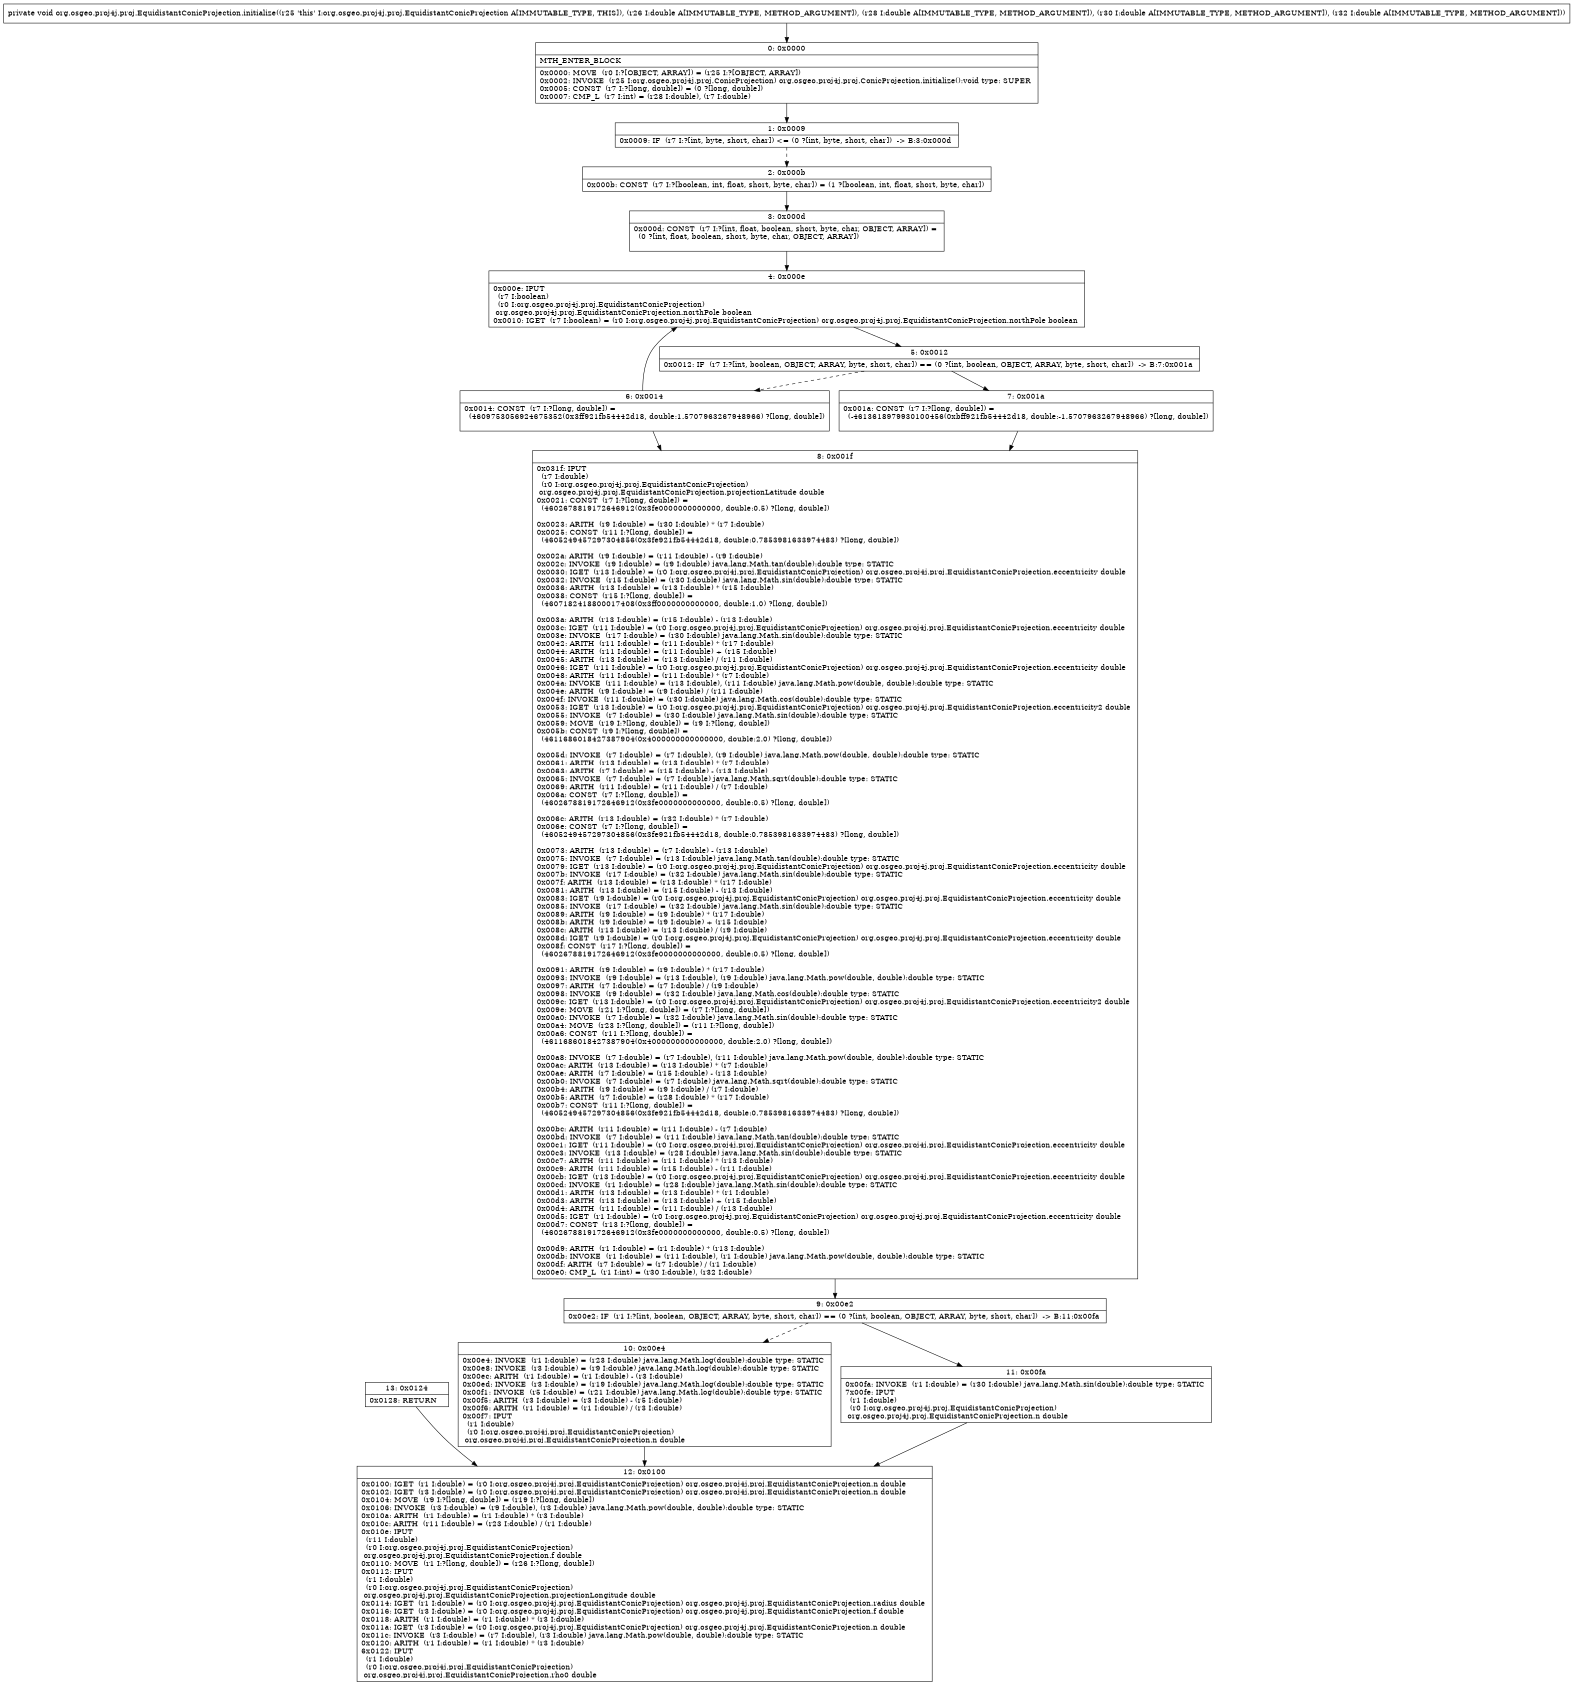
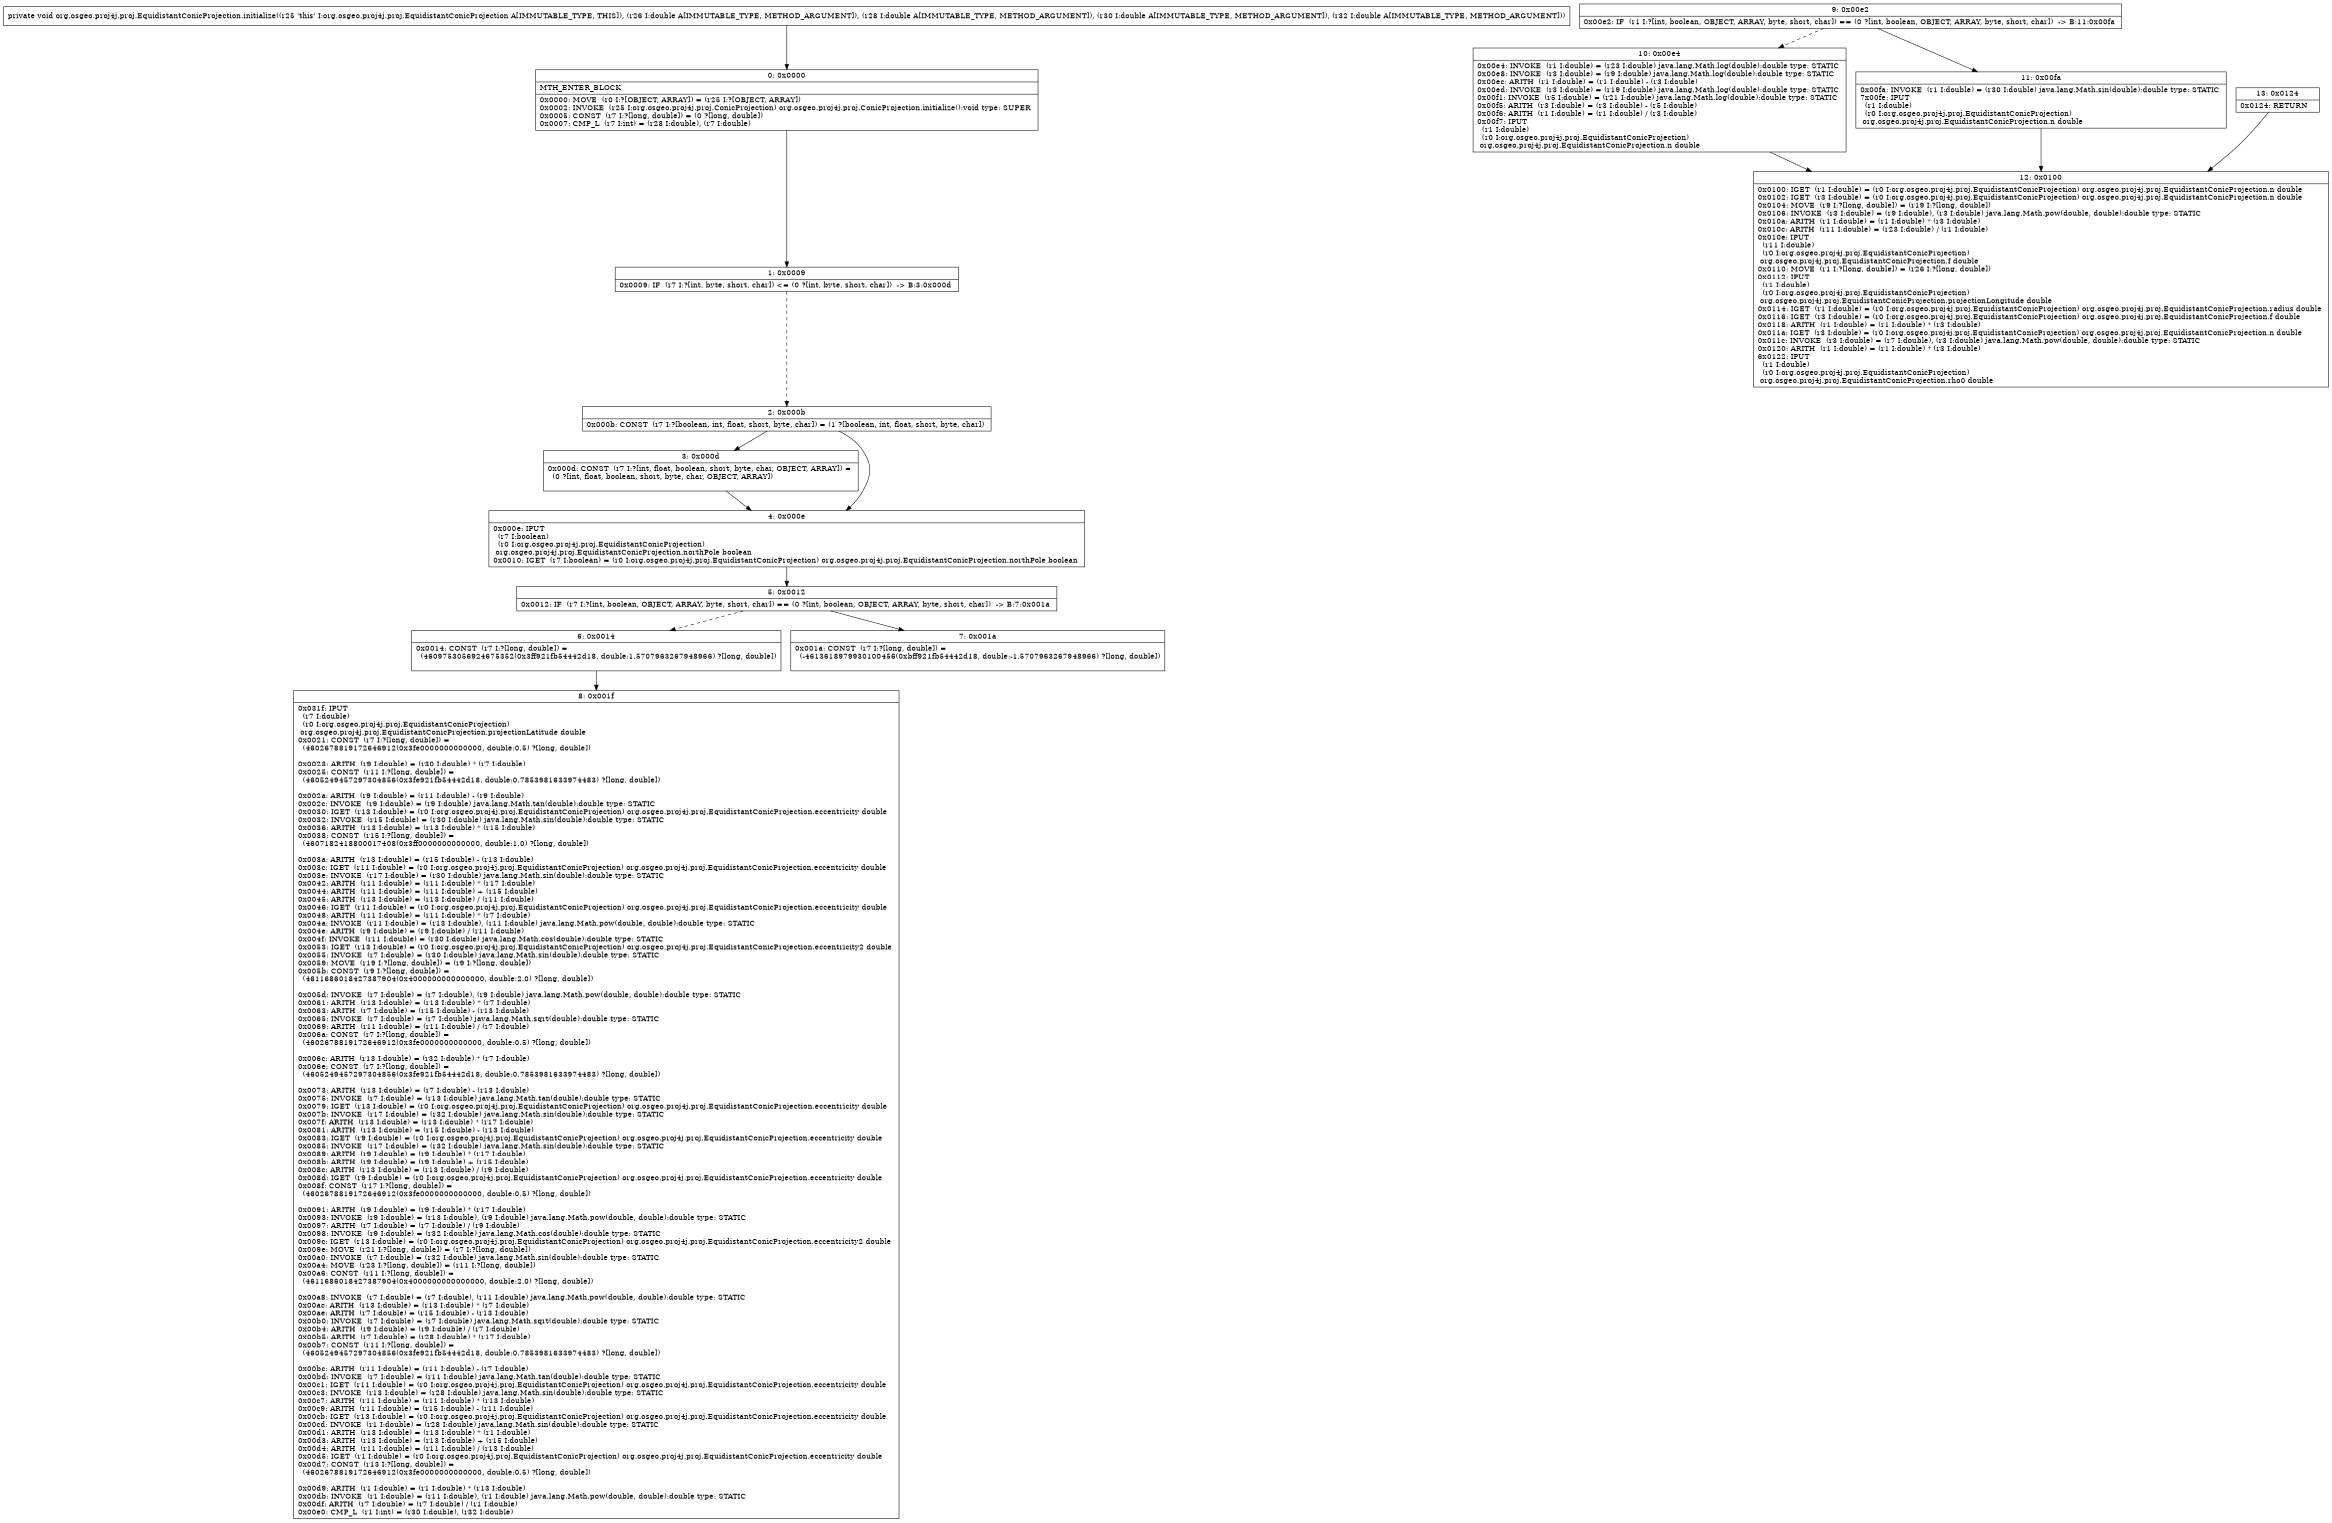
(649, 356) -> (869, 465)
(1015, 438) -> none
(835, 1286) -> none
(407, 1400) -> (2278, 106)
